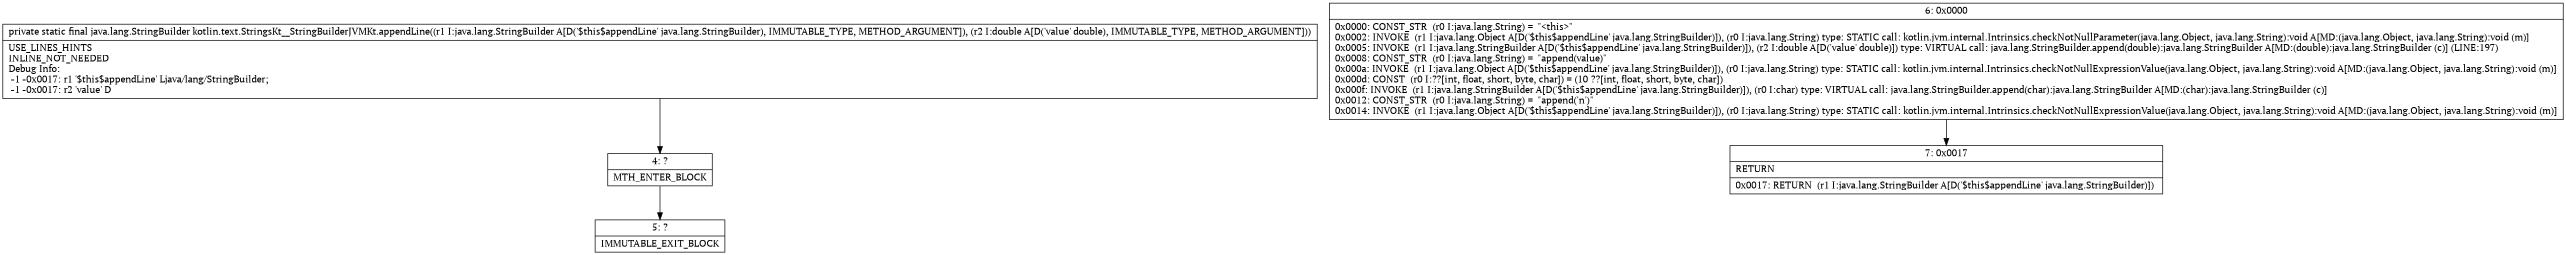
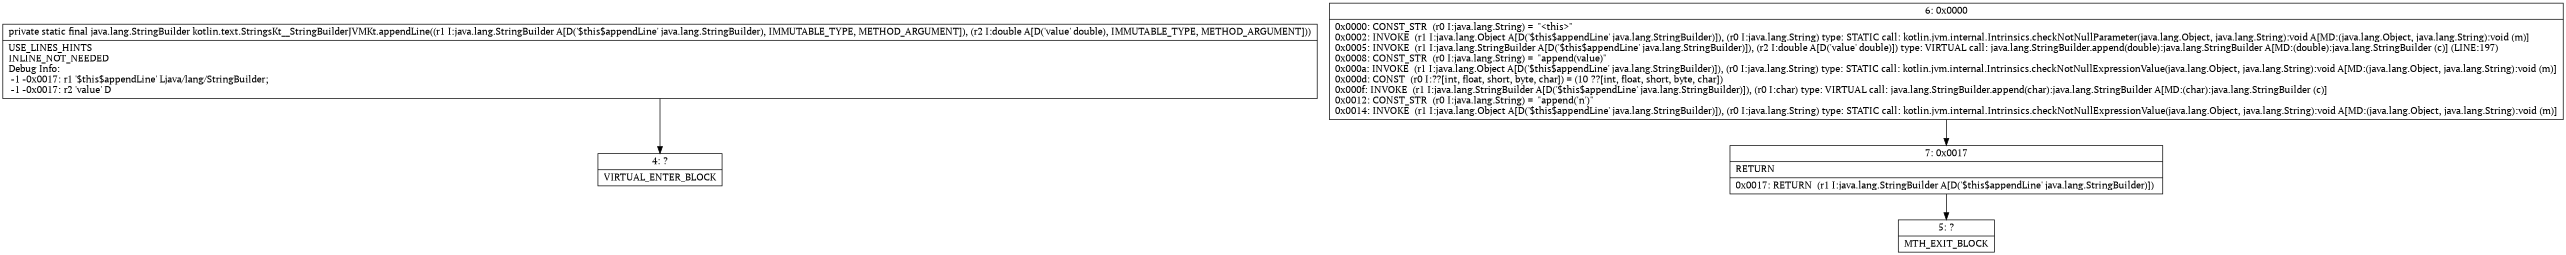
(660, 177) -> (660, 177)
(660, 199) -> (1946, 203)
(660, 244) -> (1946, 244)
